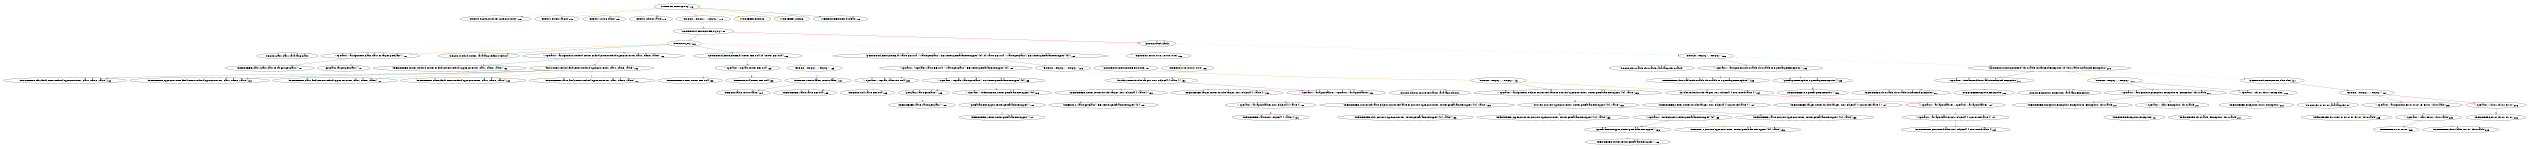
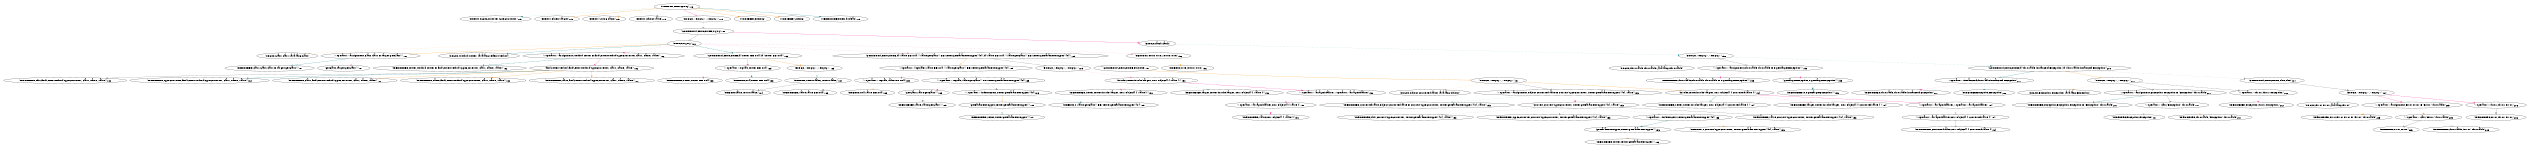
(2197, 105) -> (2197, 105)
